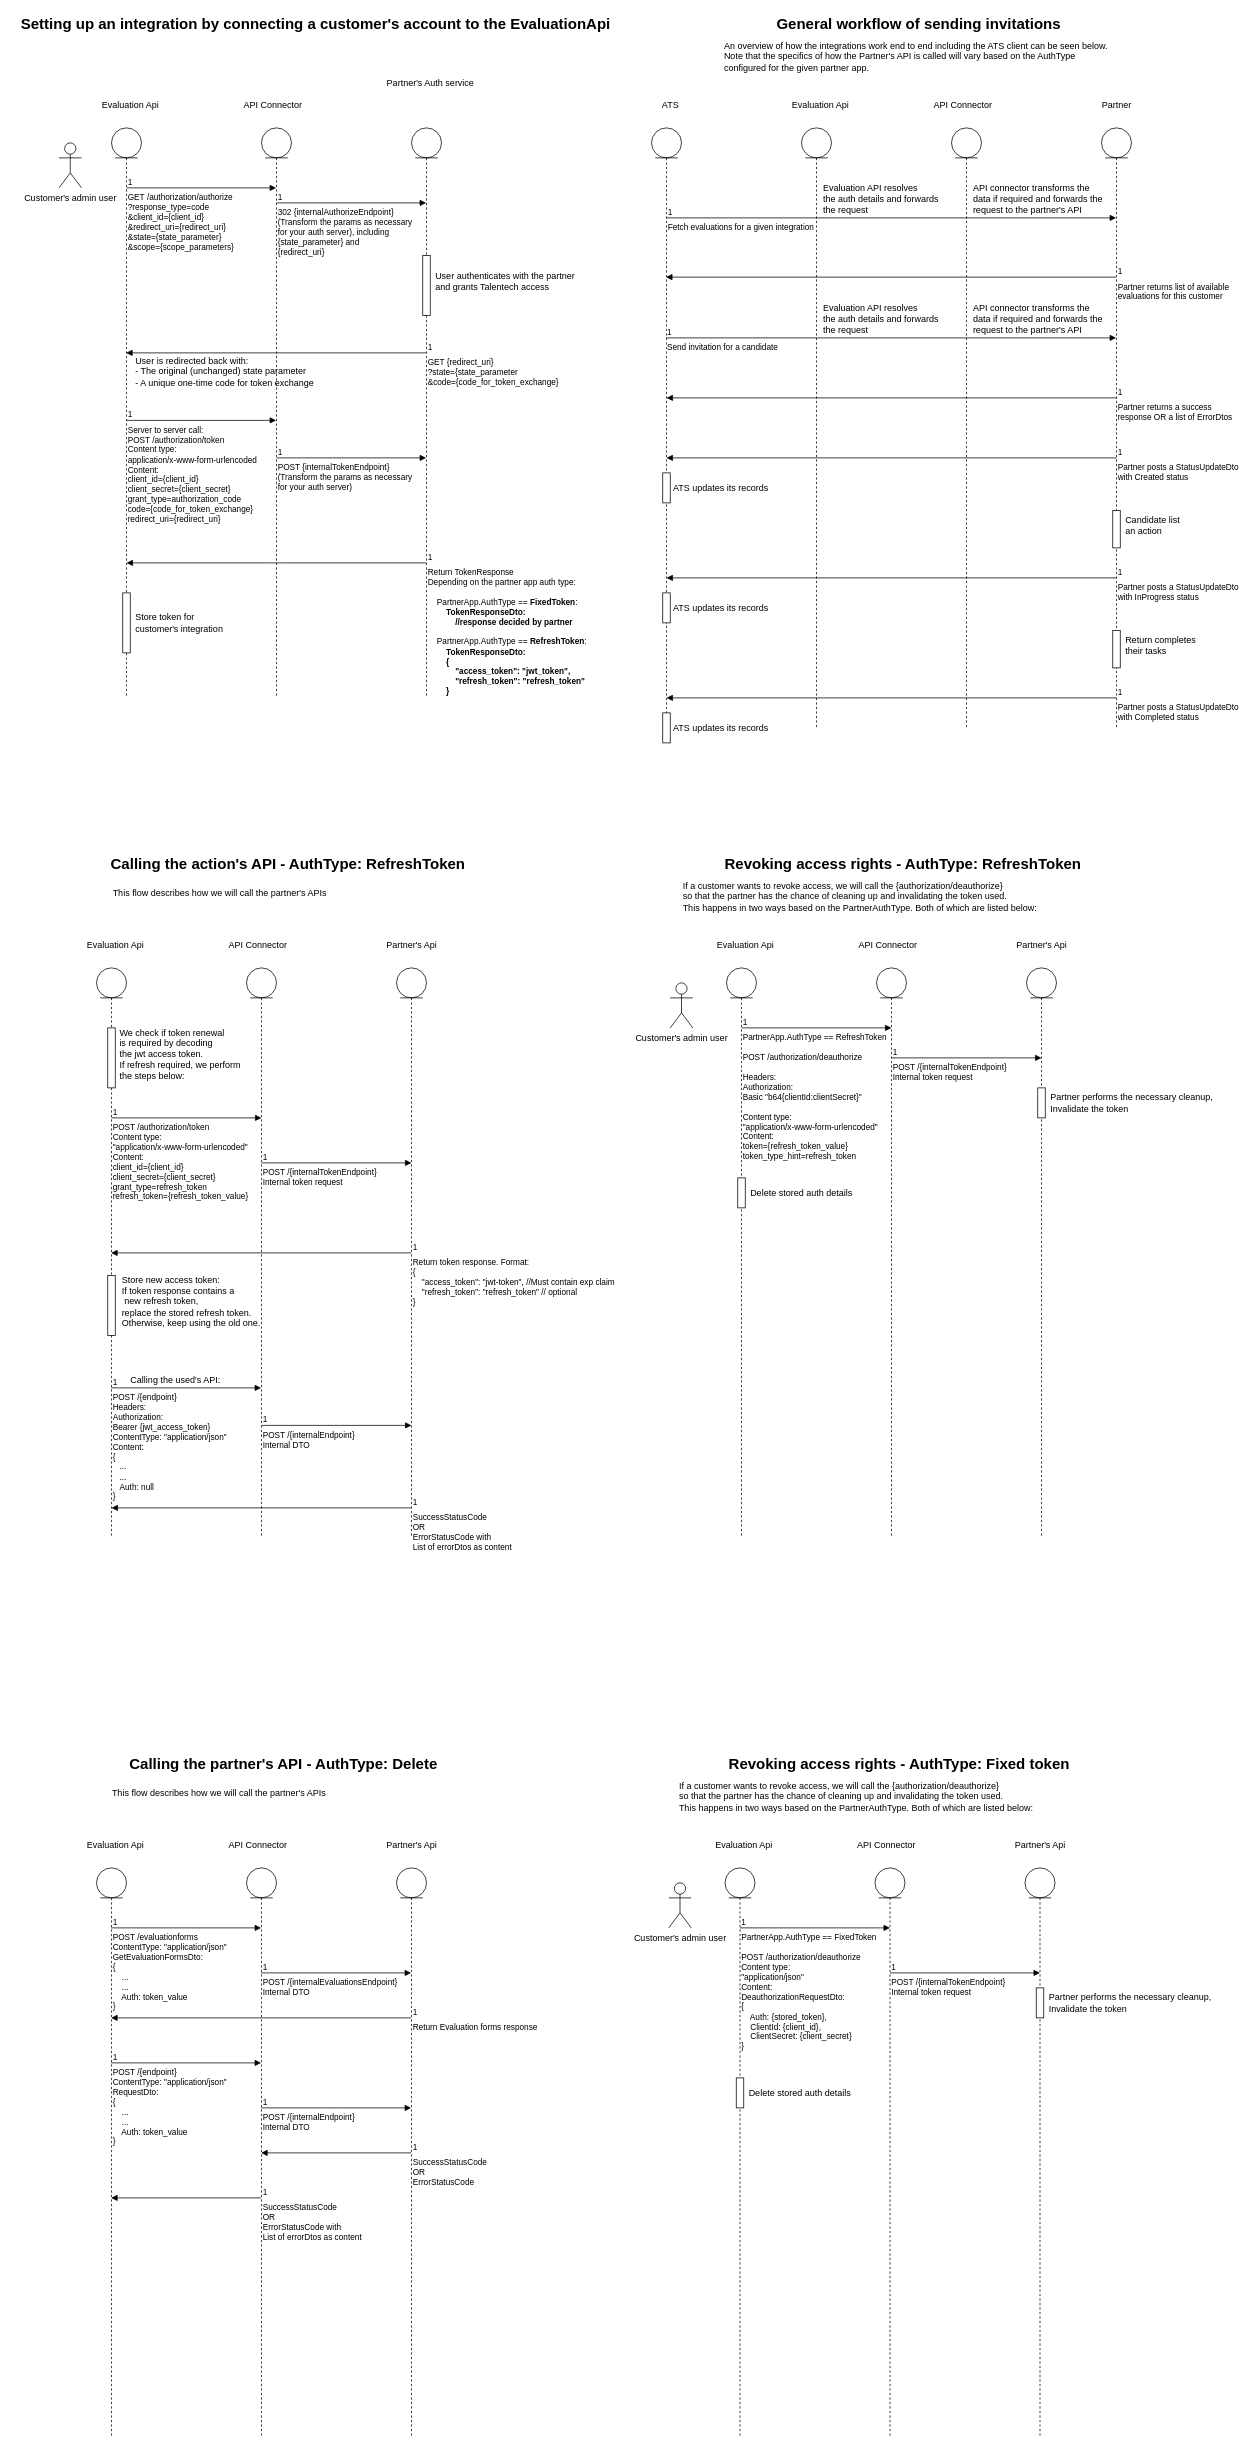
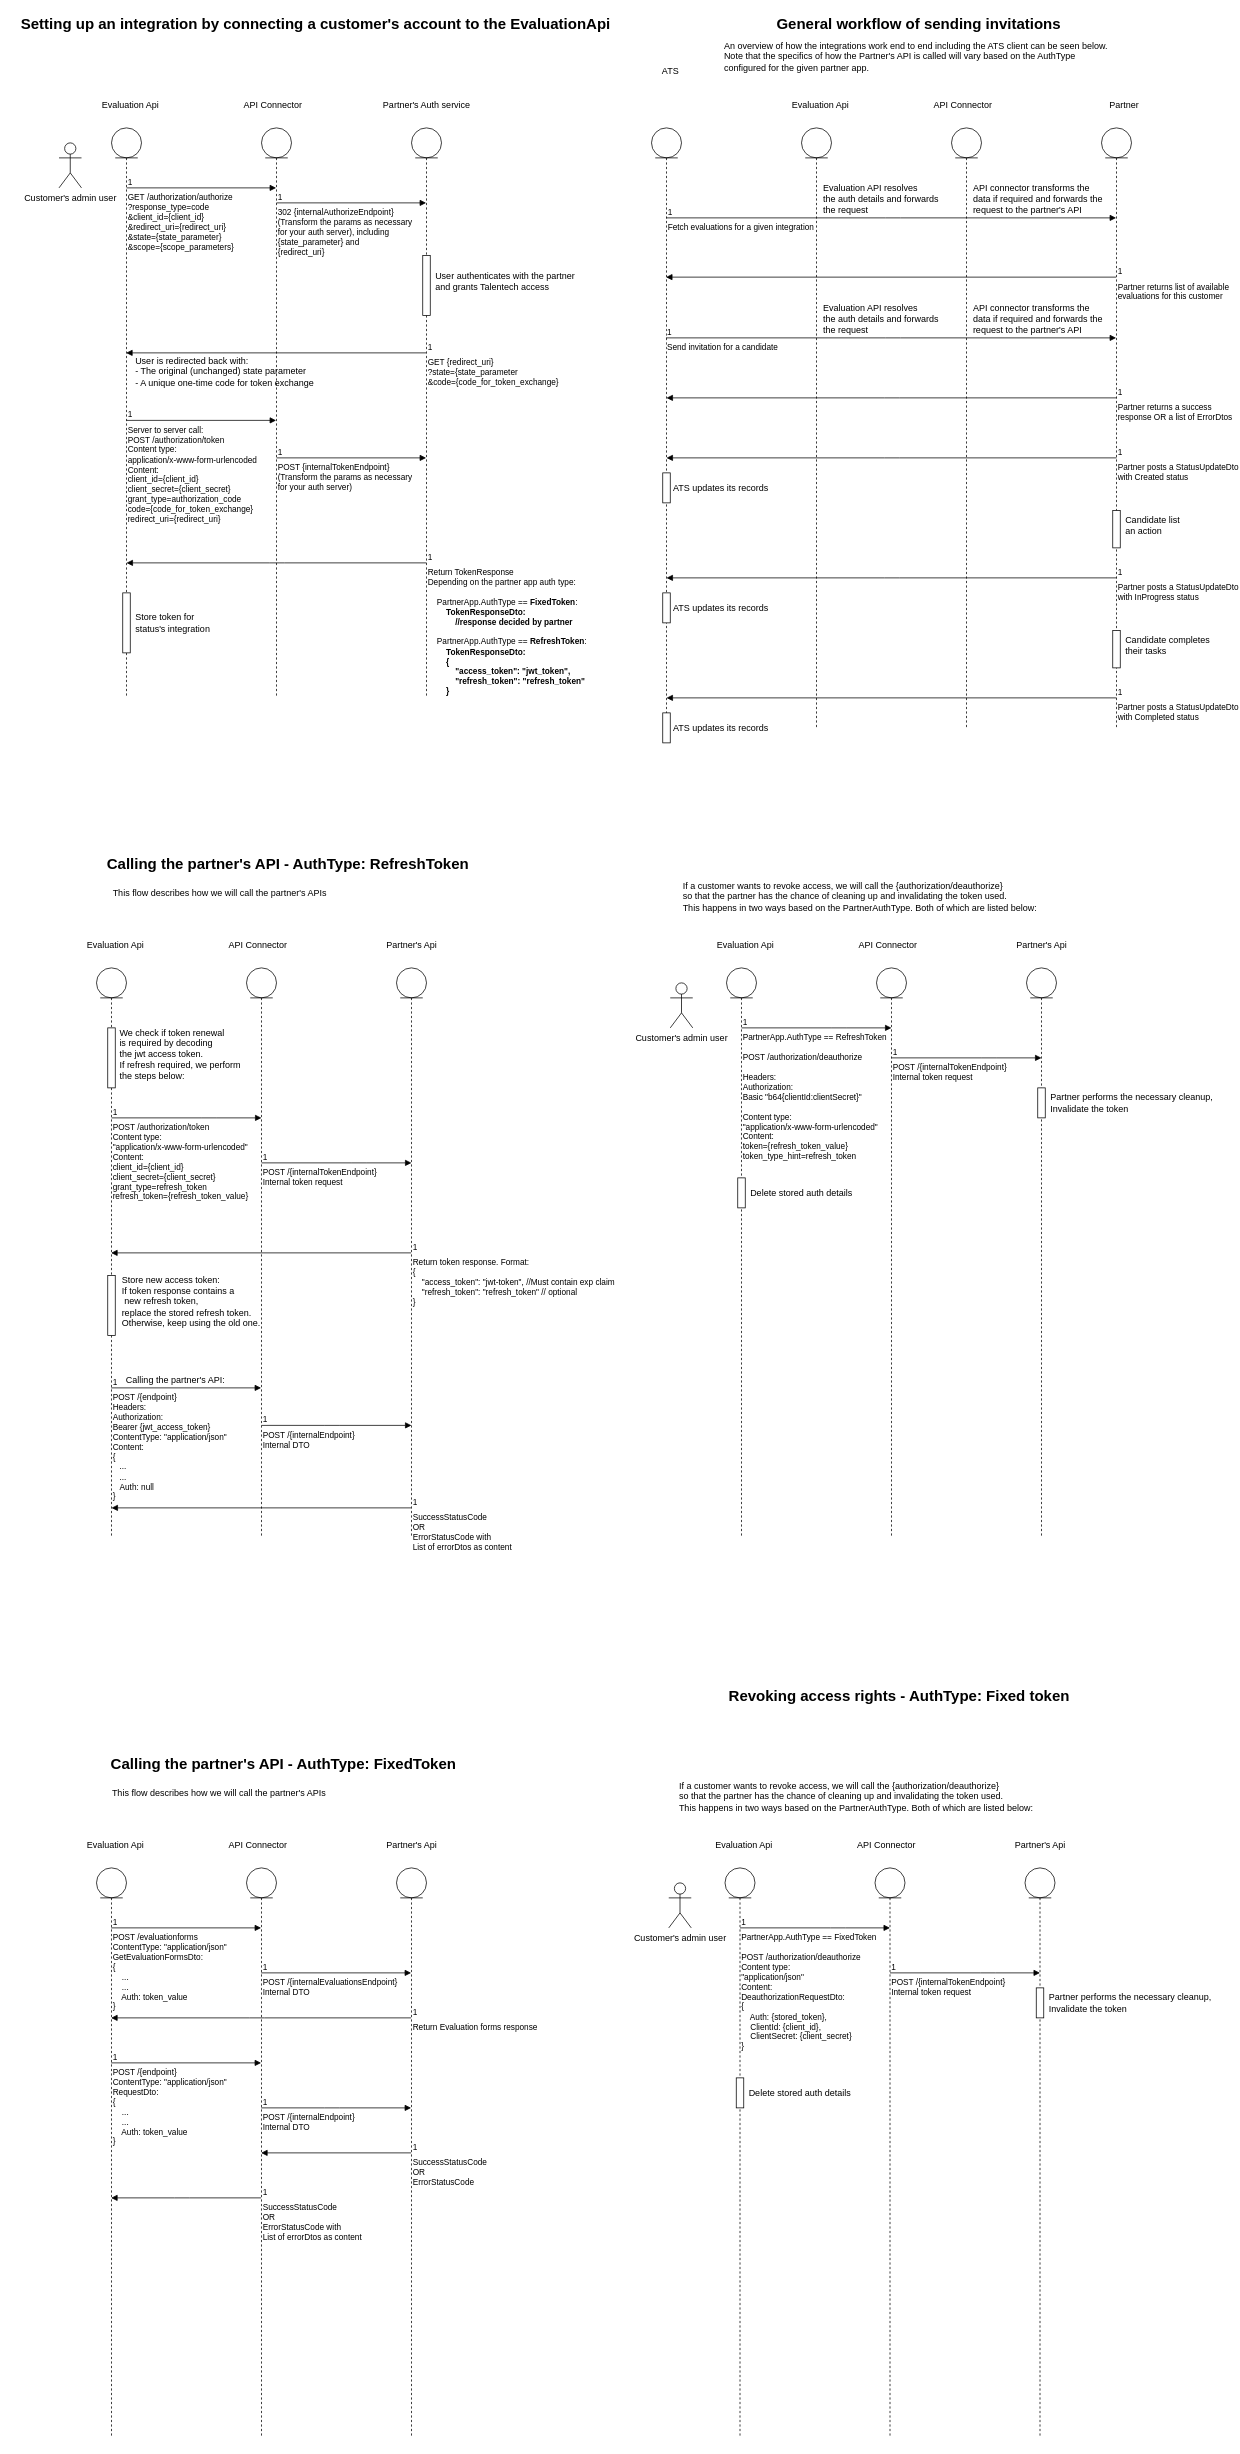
(430, 83) -> (426, 105)
(670, 105) -> (670, 72)
(1116, 105) -> (1124, 105)
(186, 623) -> (181, 623)
(1163, 645) -> (1170, 645)
(288, 863) -> (288, 863)
(903, 863) -> none
(176, 1380) -> (176, 1380)
(284, 1763) -> (284, 1763)
(899, 1763) -> (899, 1695)
